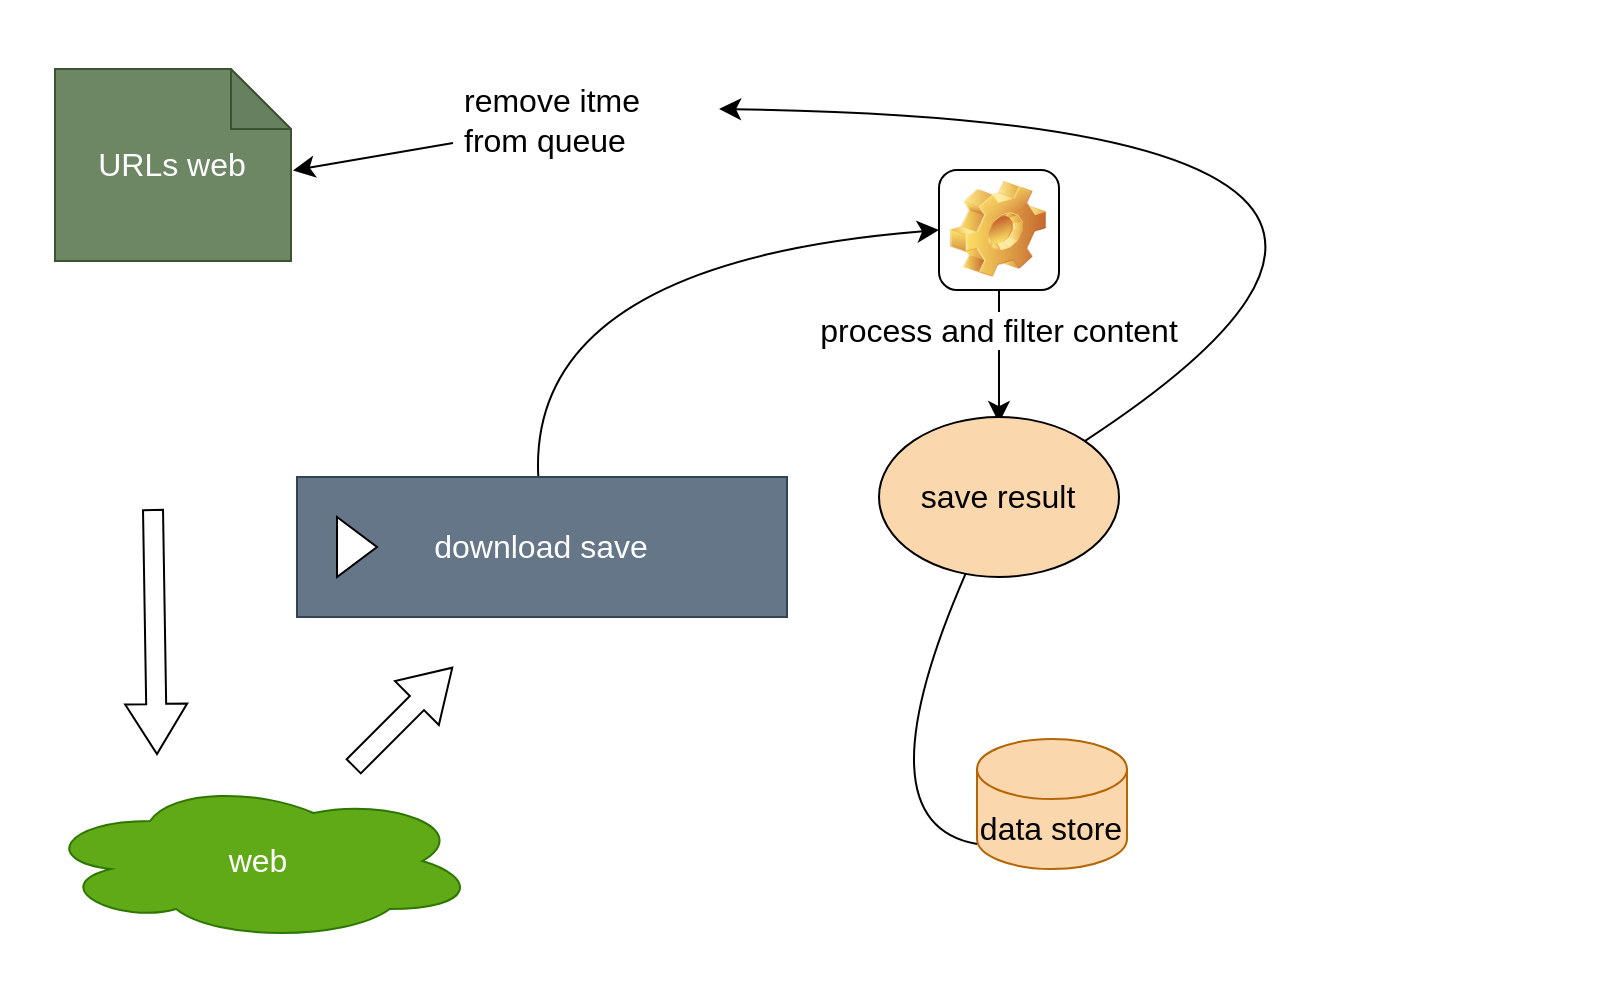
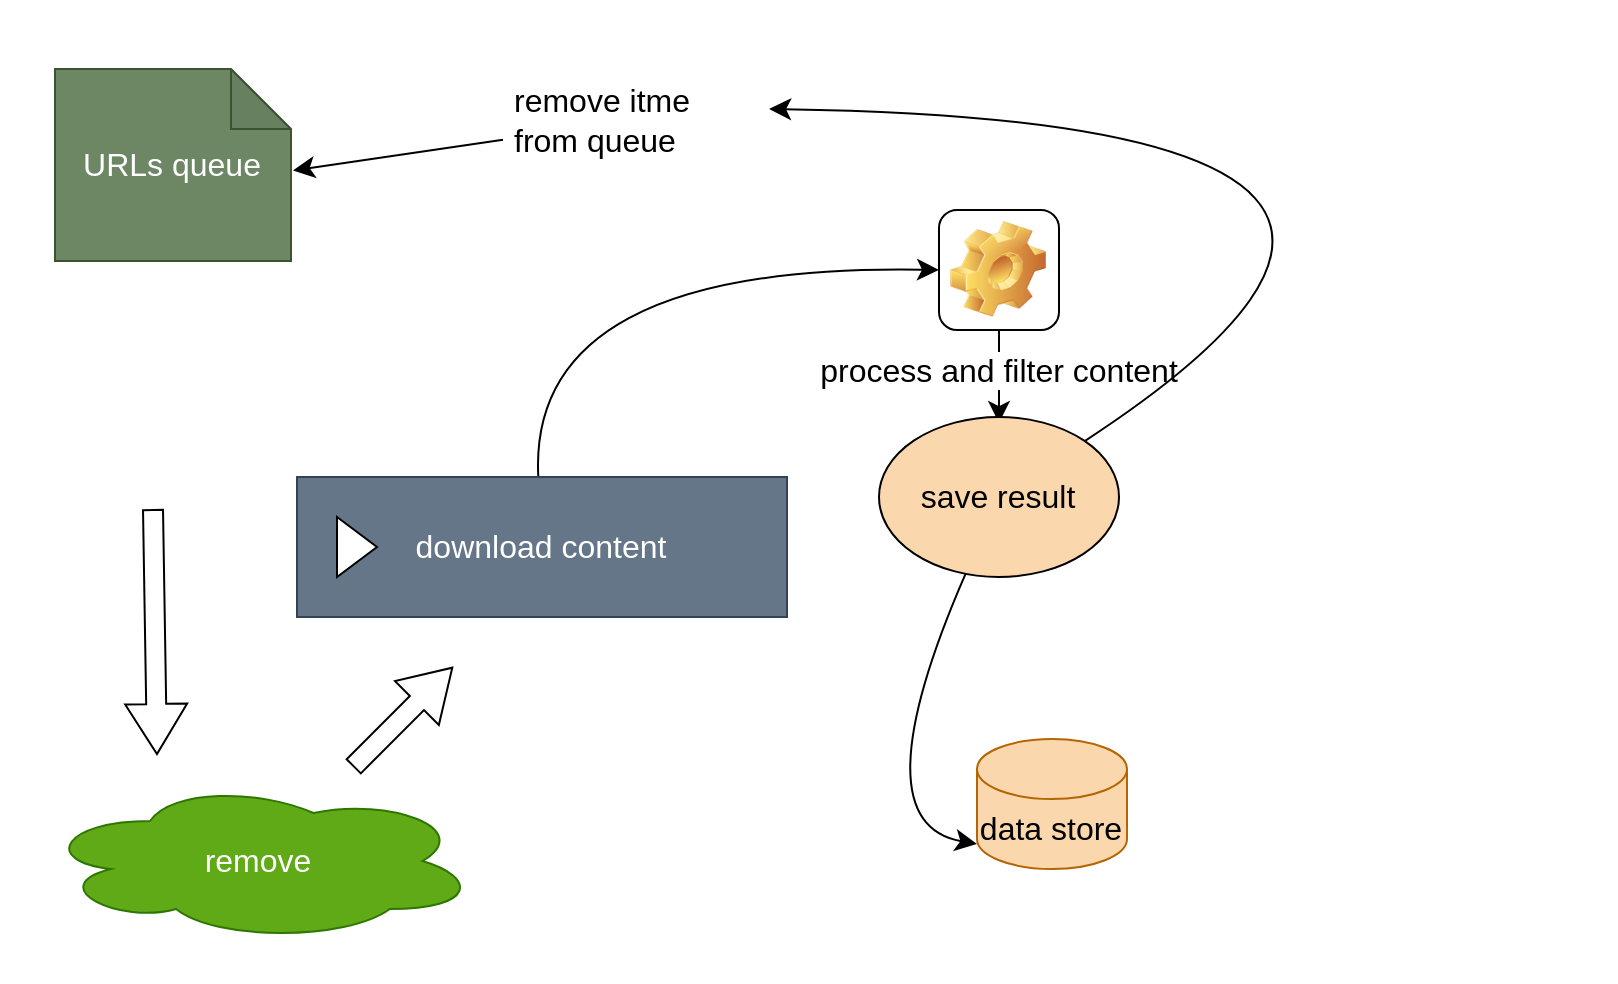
(587, 120) -> (637, 120)
(173, 165) -> (173, 165)
(999, 230) -> (999, 270)
(542, 547) -> (542, 547)
(914, 763) -> (911, 757)
(259, 861) -> (259, 861)
